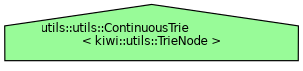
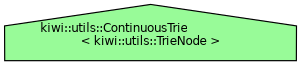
(152, 36) -> (151, 36)
